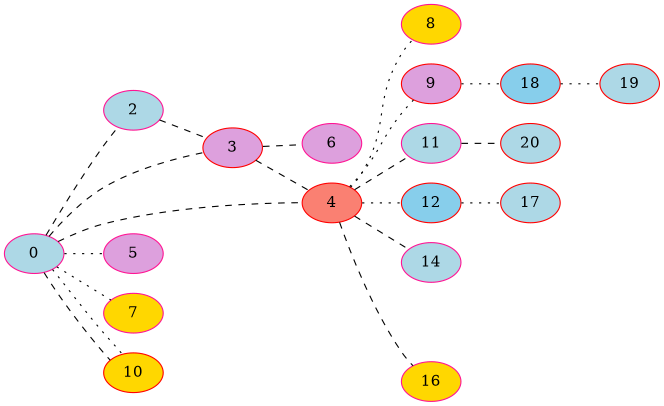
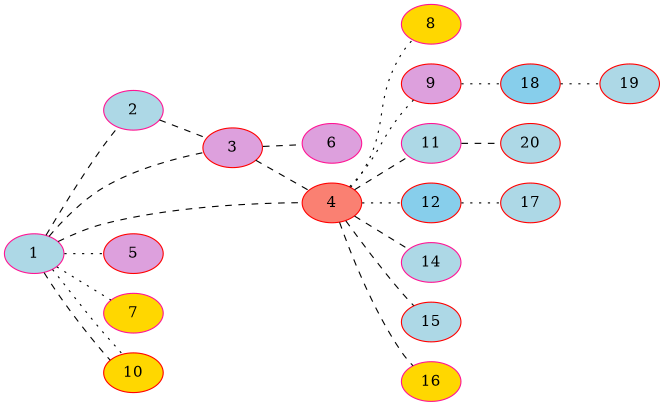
(34, 254) -> (34, 254)
(133, 254) -> (133, 254)
none -> (431, 322)
